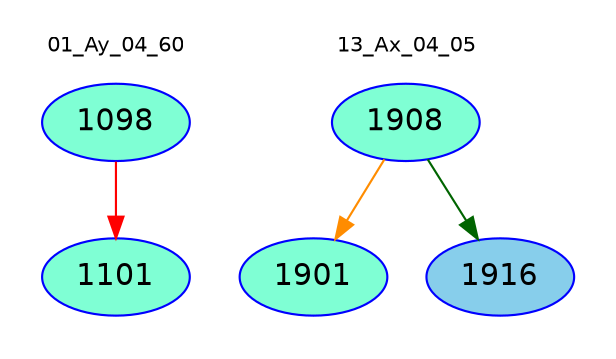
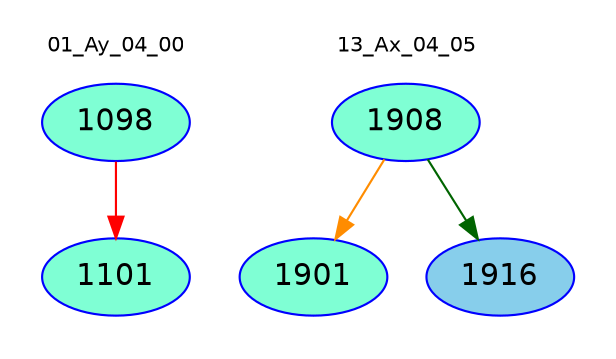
(116, 46) -> (116, 46)
